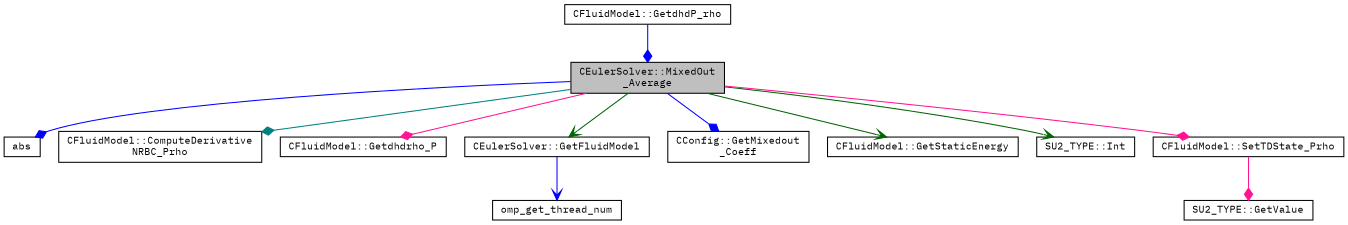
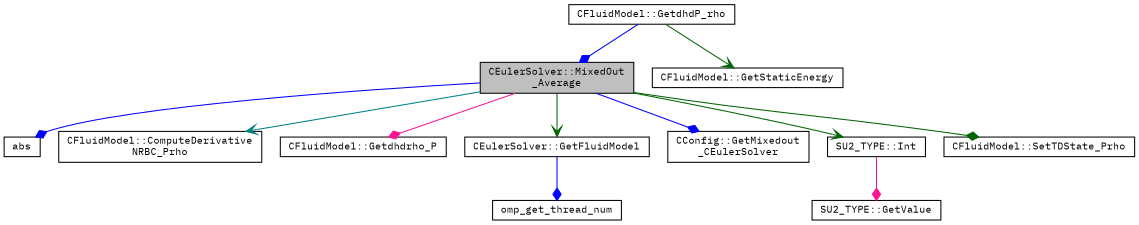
(951, 109) -> (800, 114)
(422, 110) -> (368, 111)
(792, 114) -> (695, 43)
(738, 147) -> (738, 147)
(1249, 172) -> (876, 172)
(557, 173) -> (557, 172)
